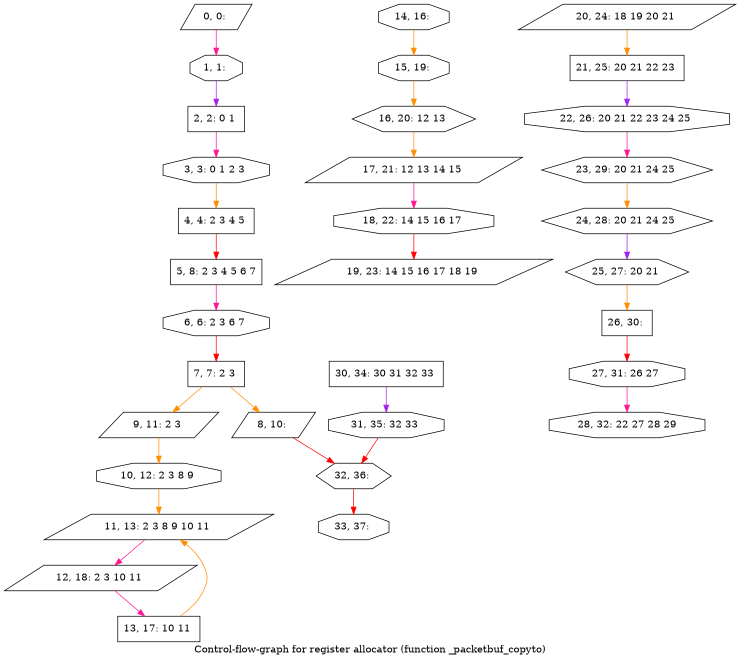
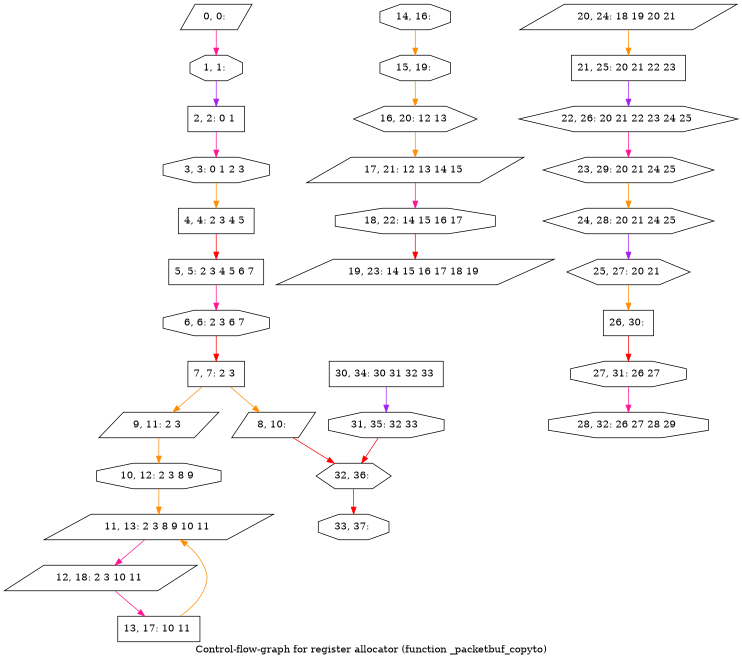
(627, 119) -> (628, 119)
(216, 272) -> (216, 272)
(627, 425) -> (628, 425)
